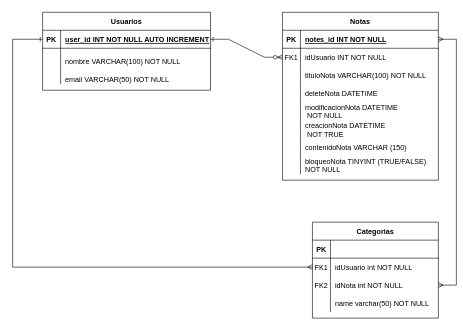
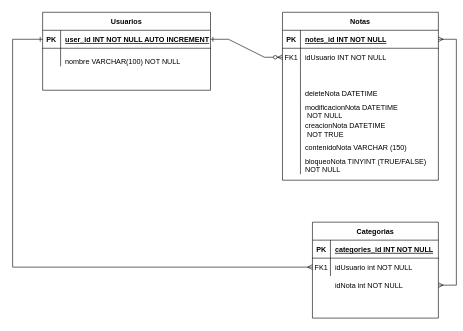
(135, 75) -> none
(369, 75) -> none
none -> (384, 249)
(321, 285) -> none
(384, 303) -> none
